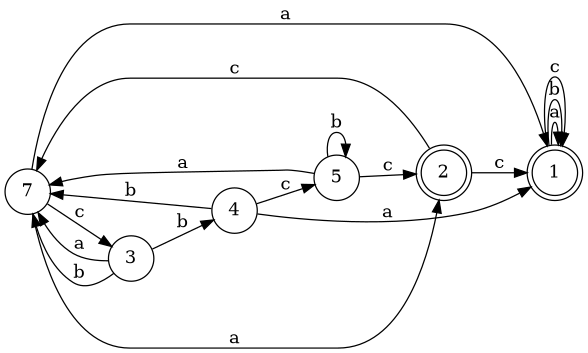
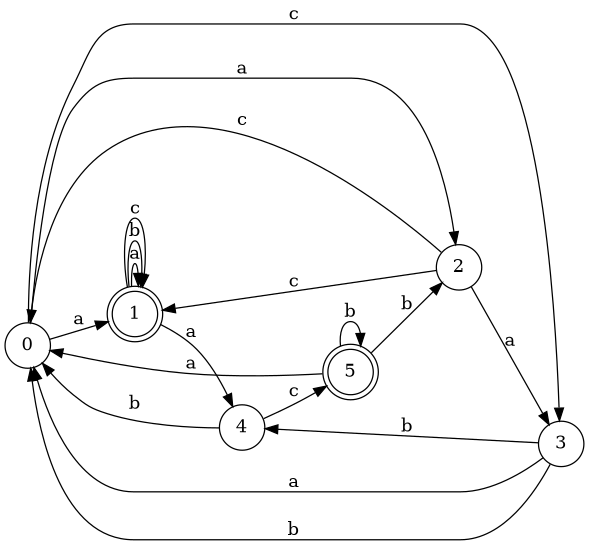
(388, 166) -> (407, 305)
(444, 173) -> (459, 267)
(337, 178) -> (351, 372)
(28, 192) -> (28, 346)
(390, 221) -> (201, 353)
none -> (507, 350)
